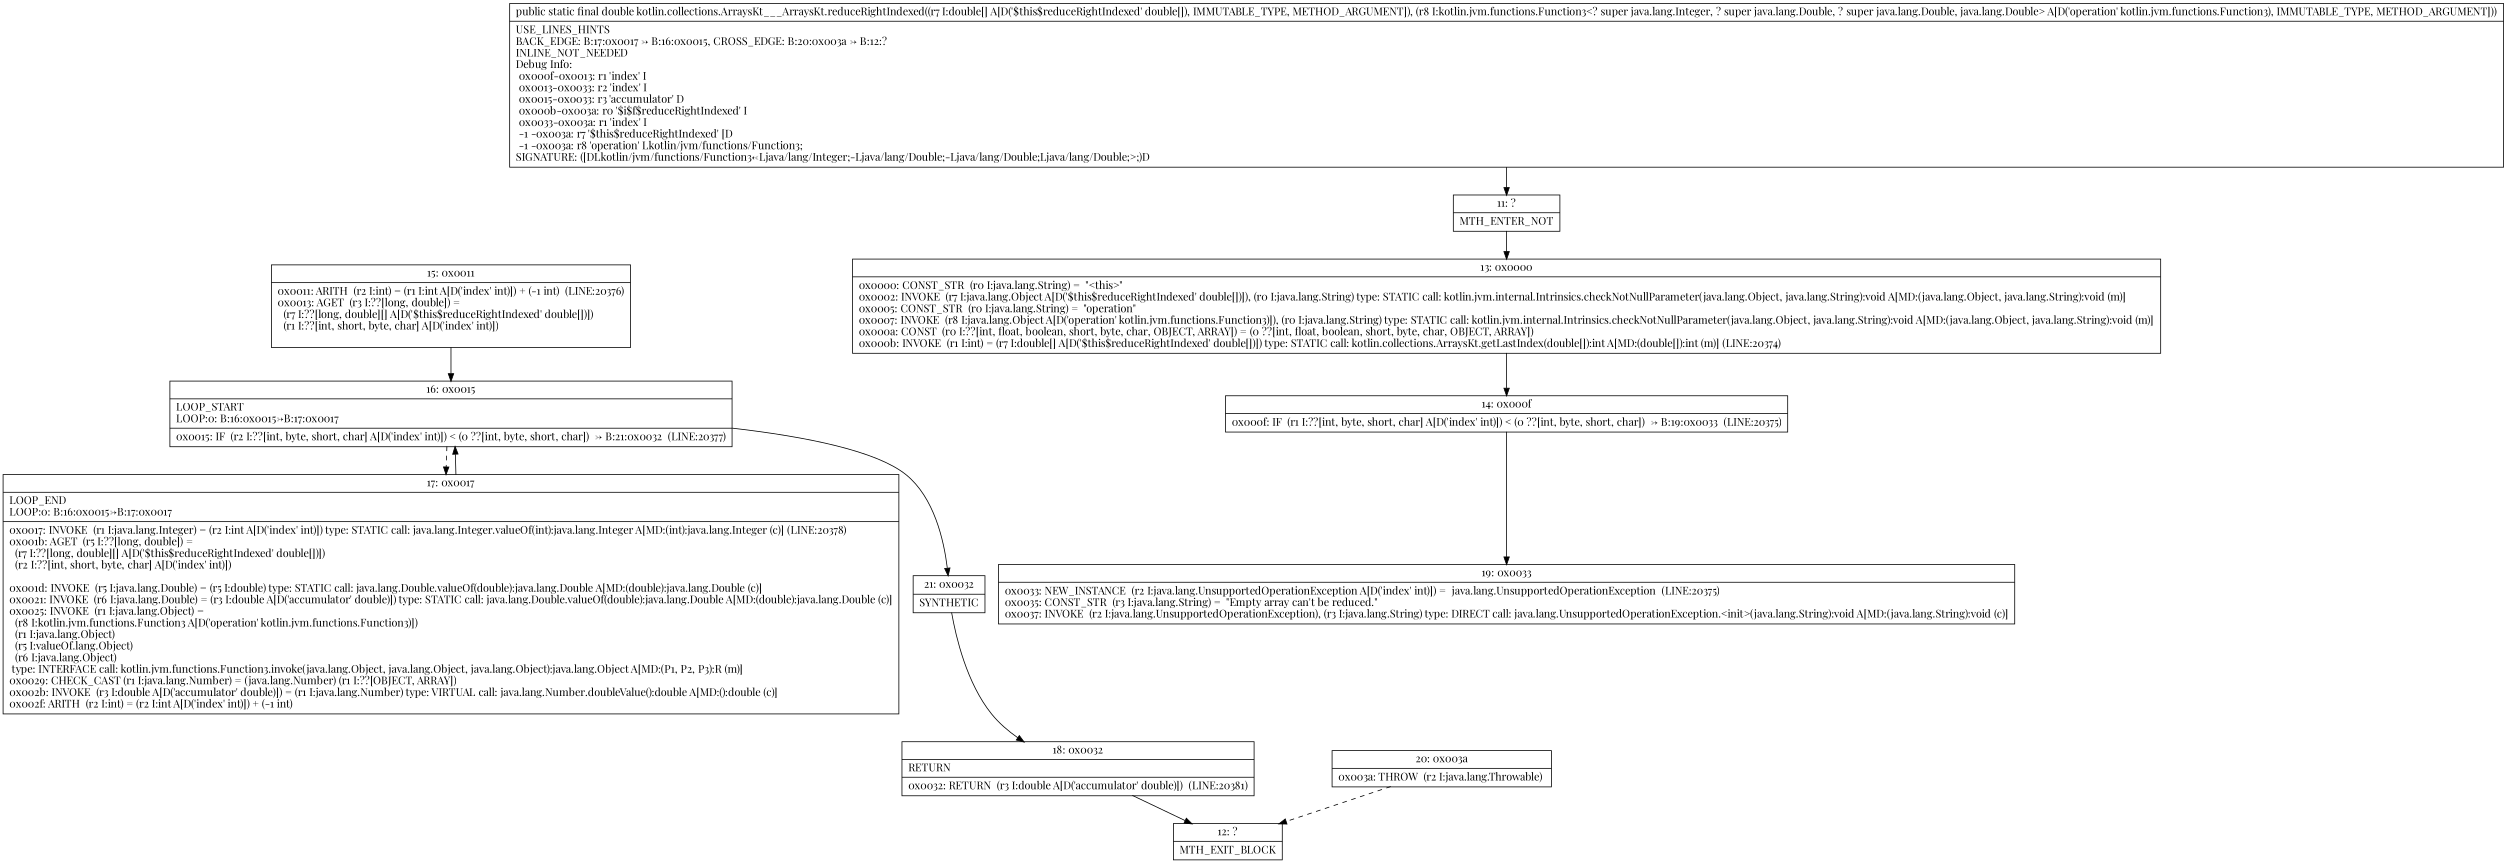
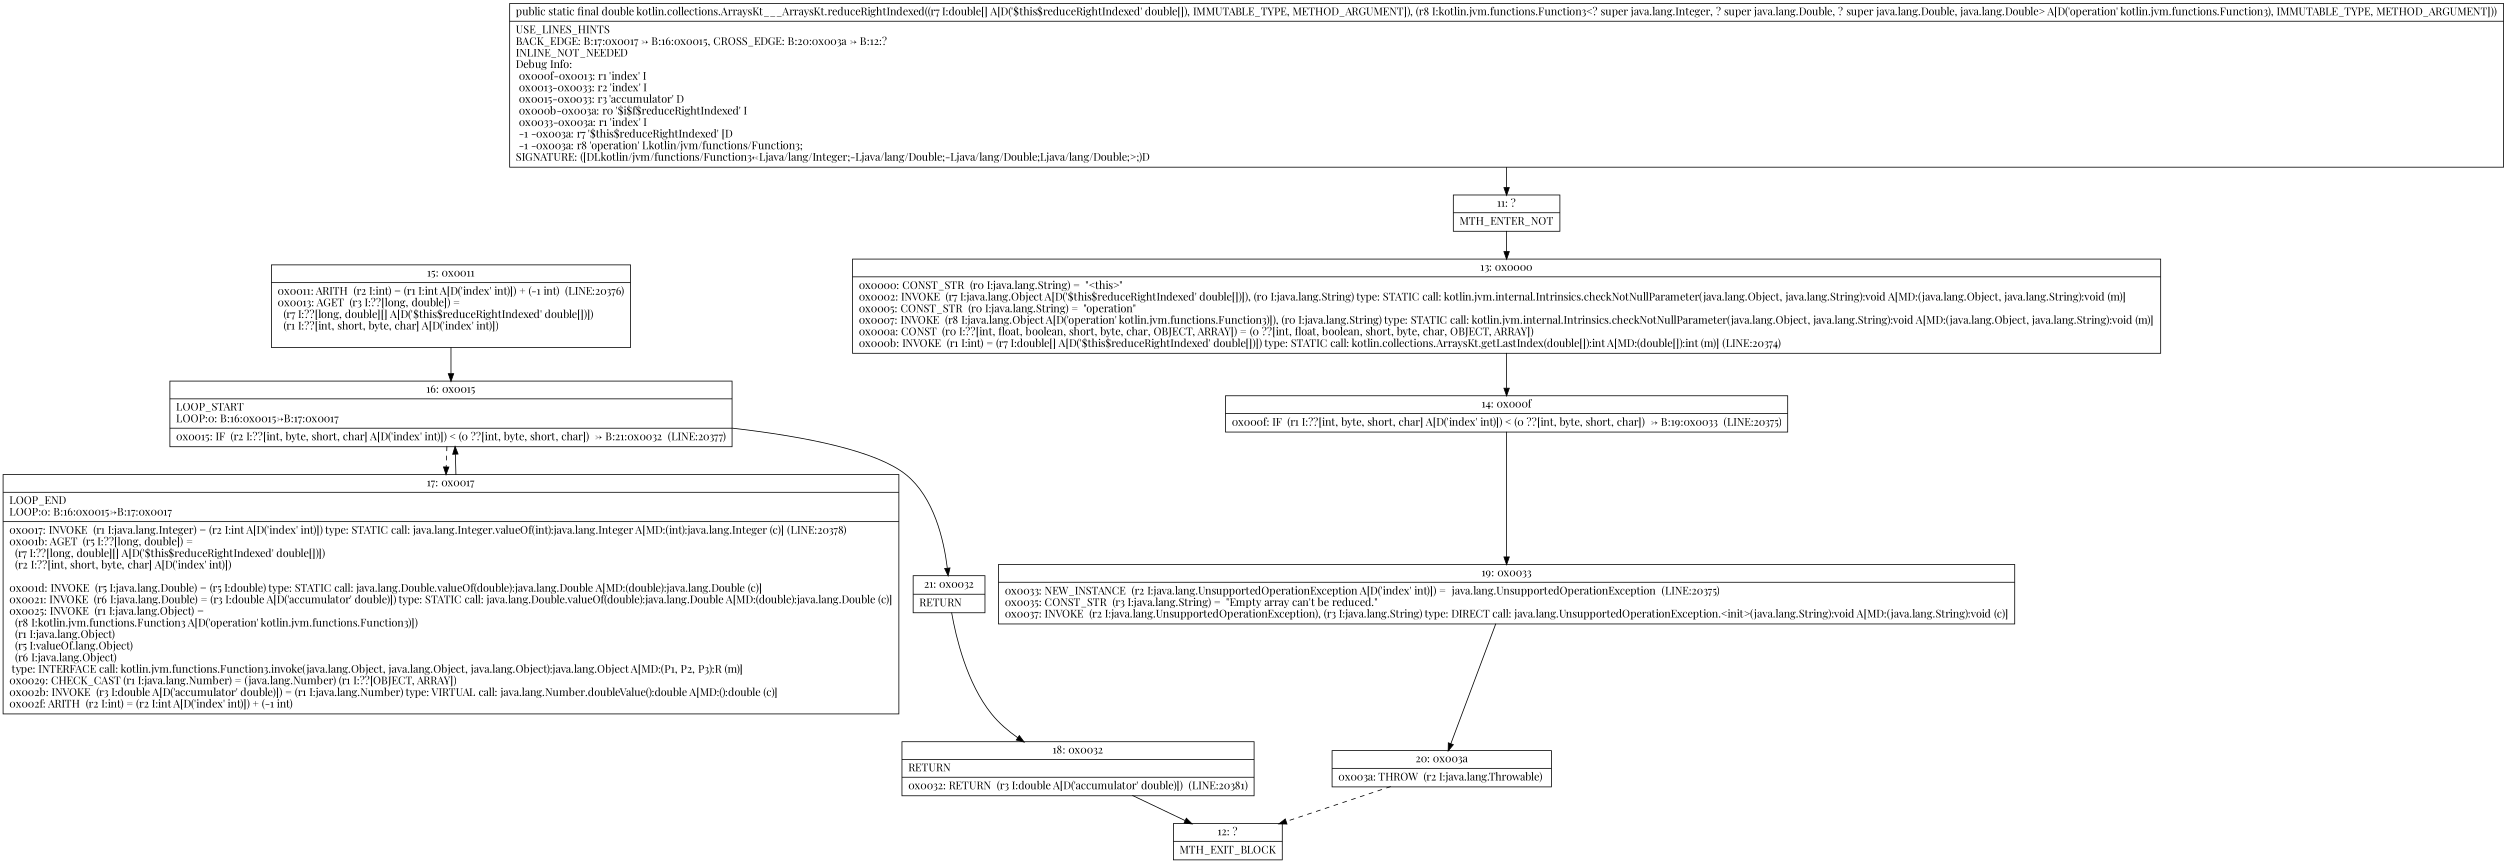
(949, 603) -> (941, 603)
none -> (1473, 684)
